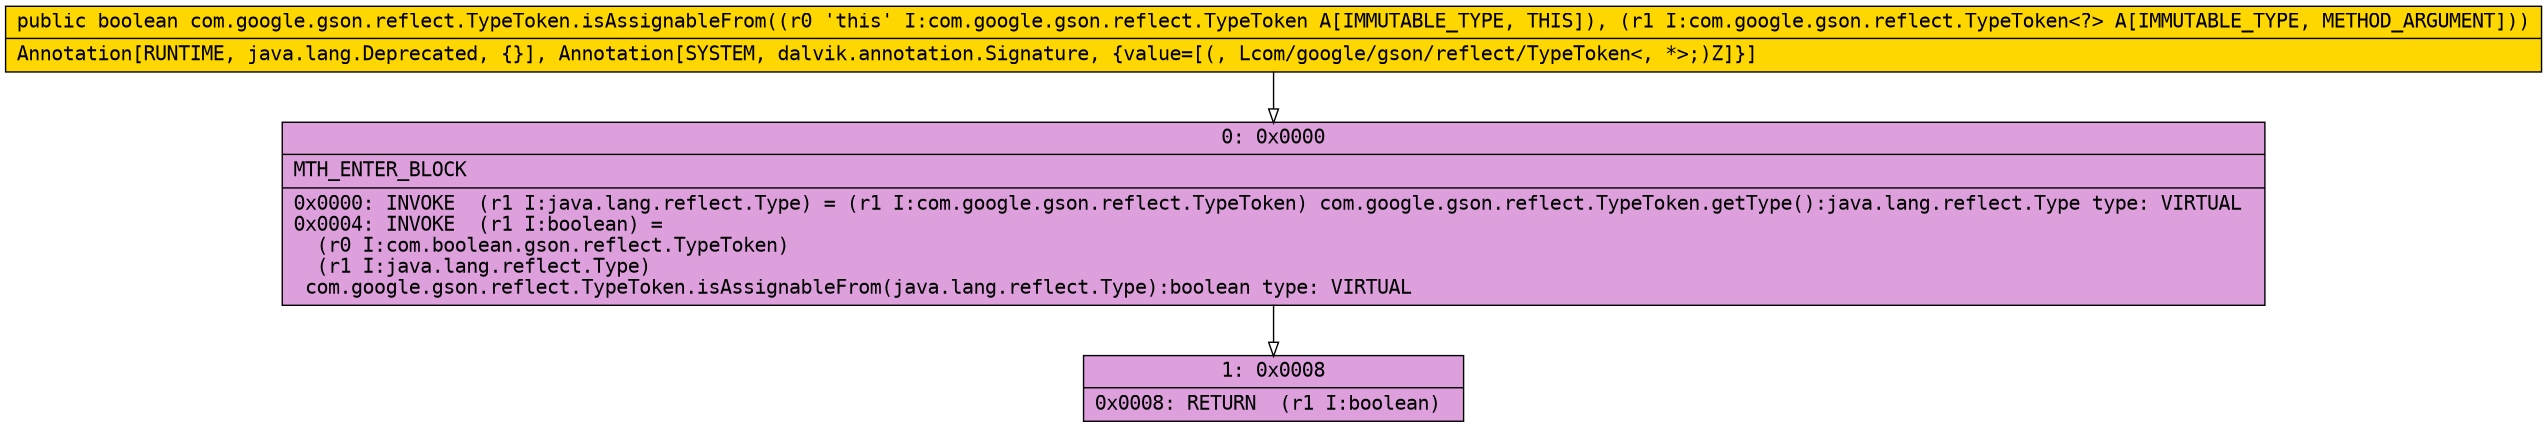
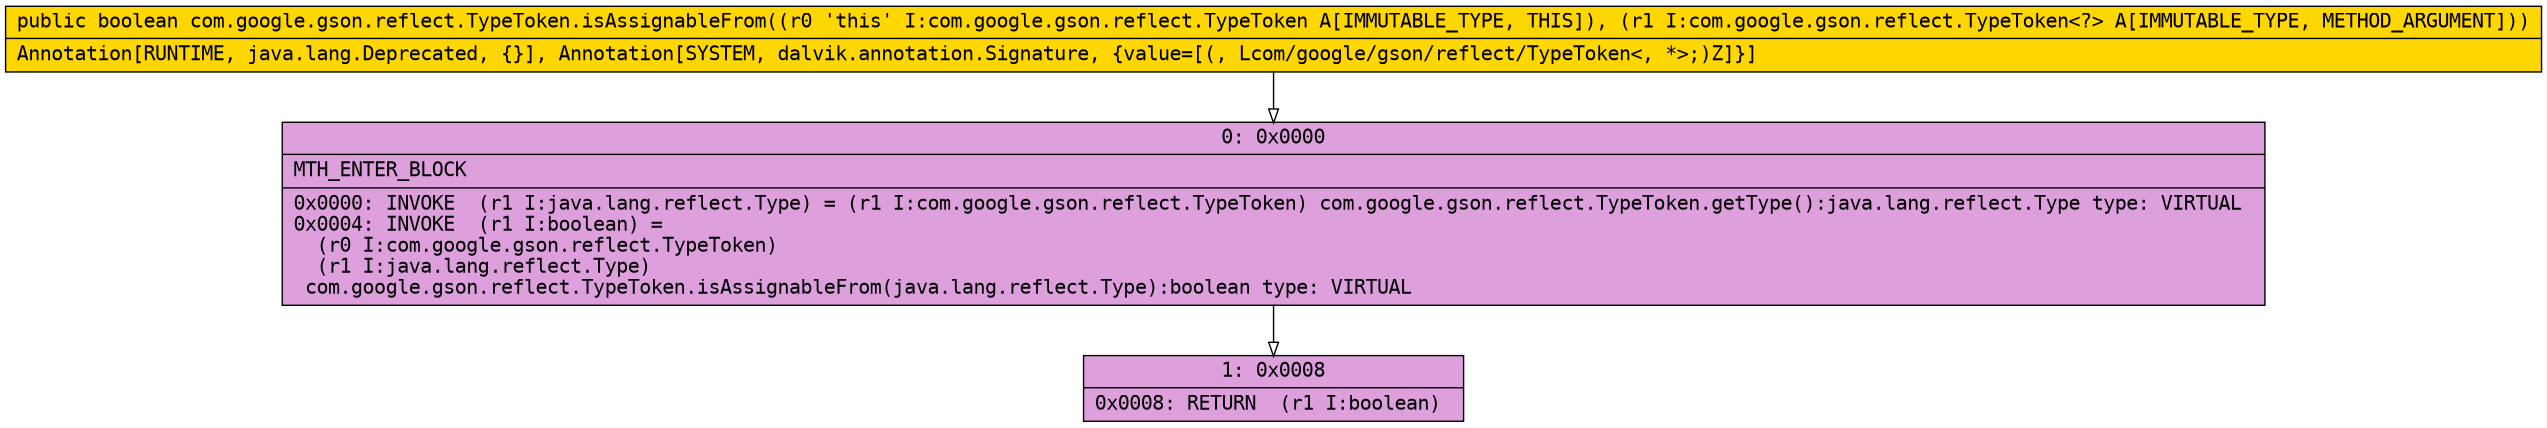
(541, 246) -> (536, 246)
